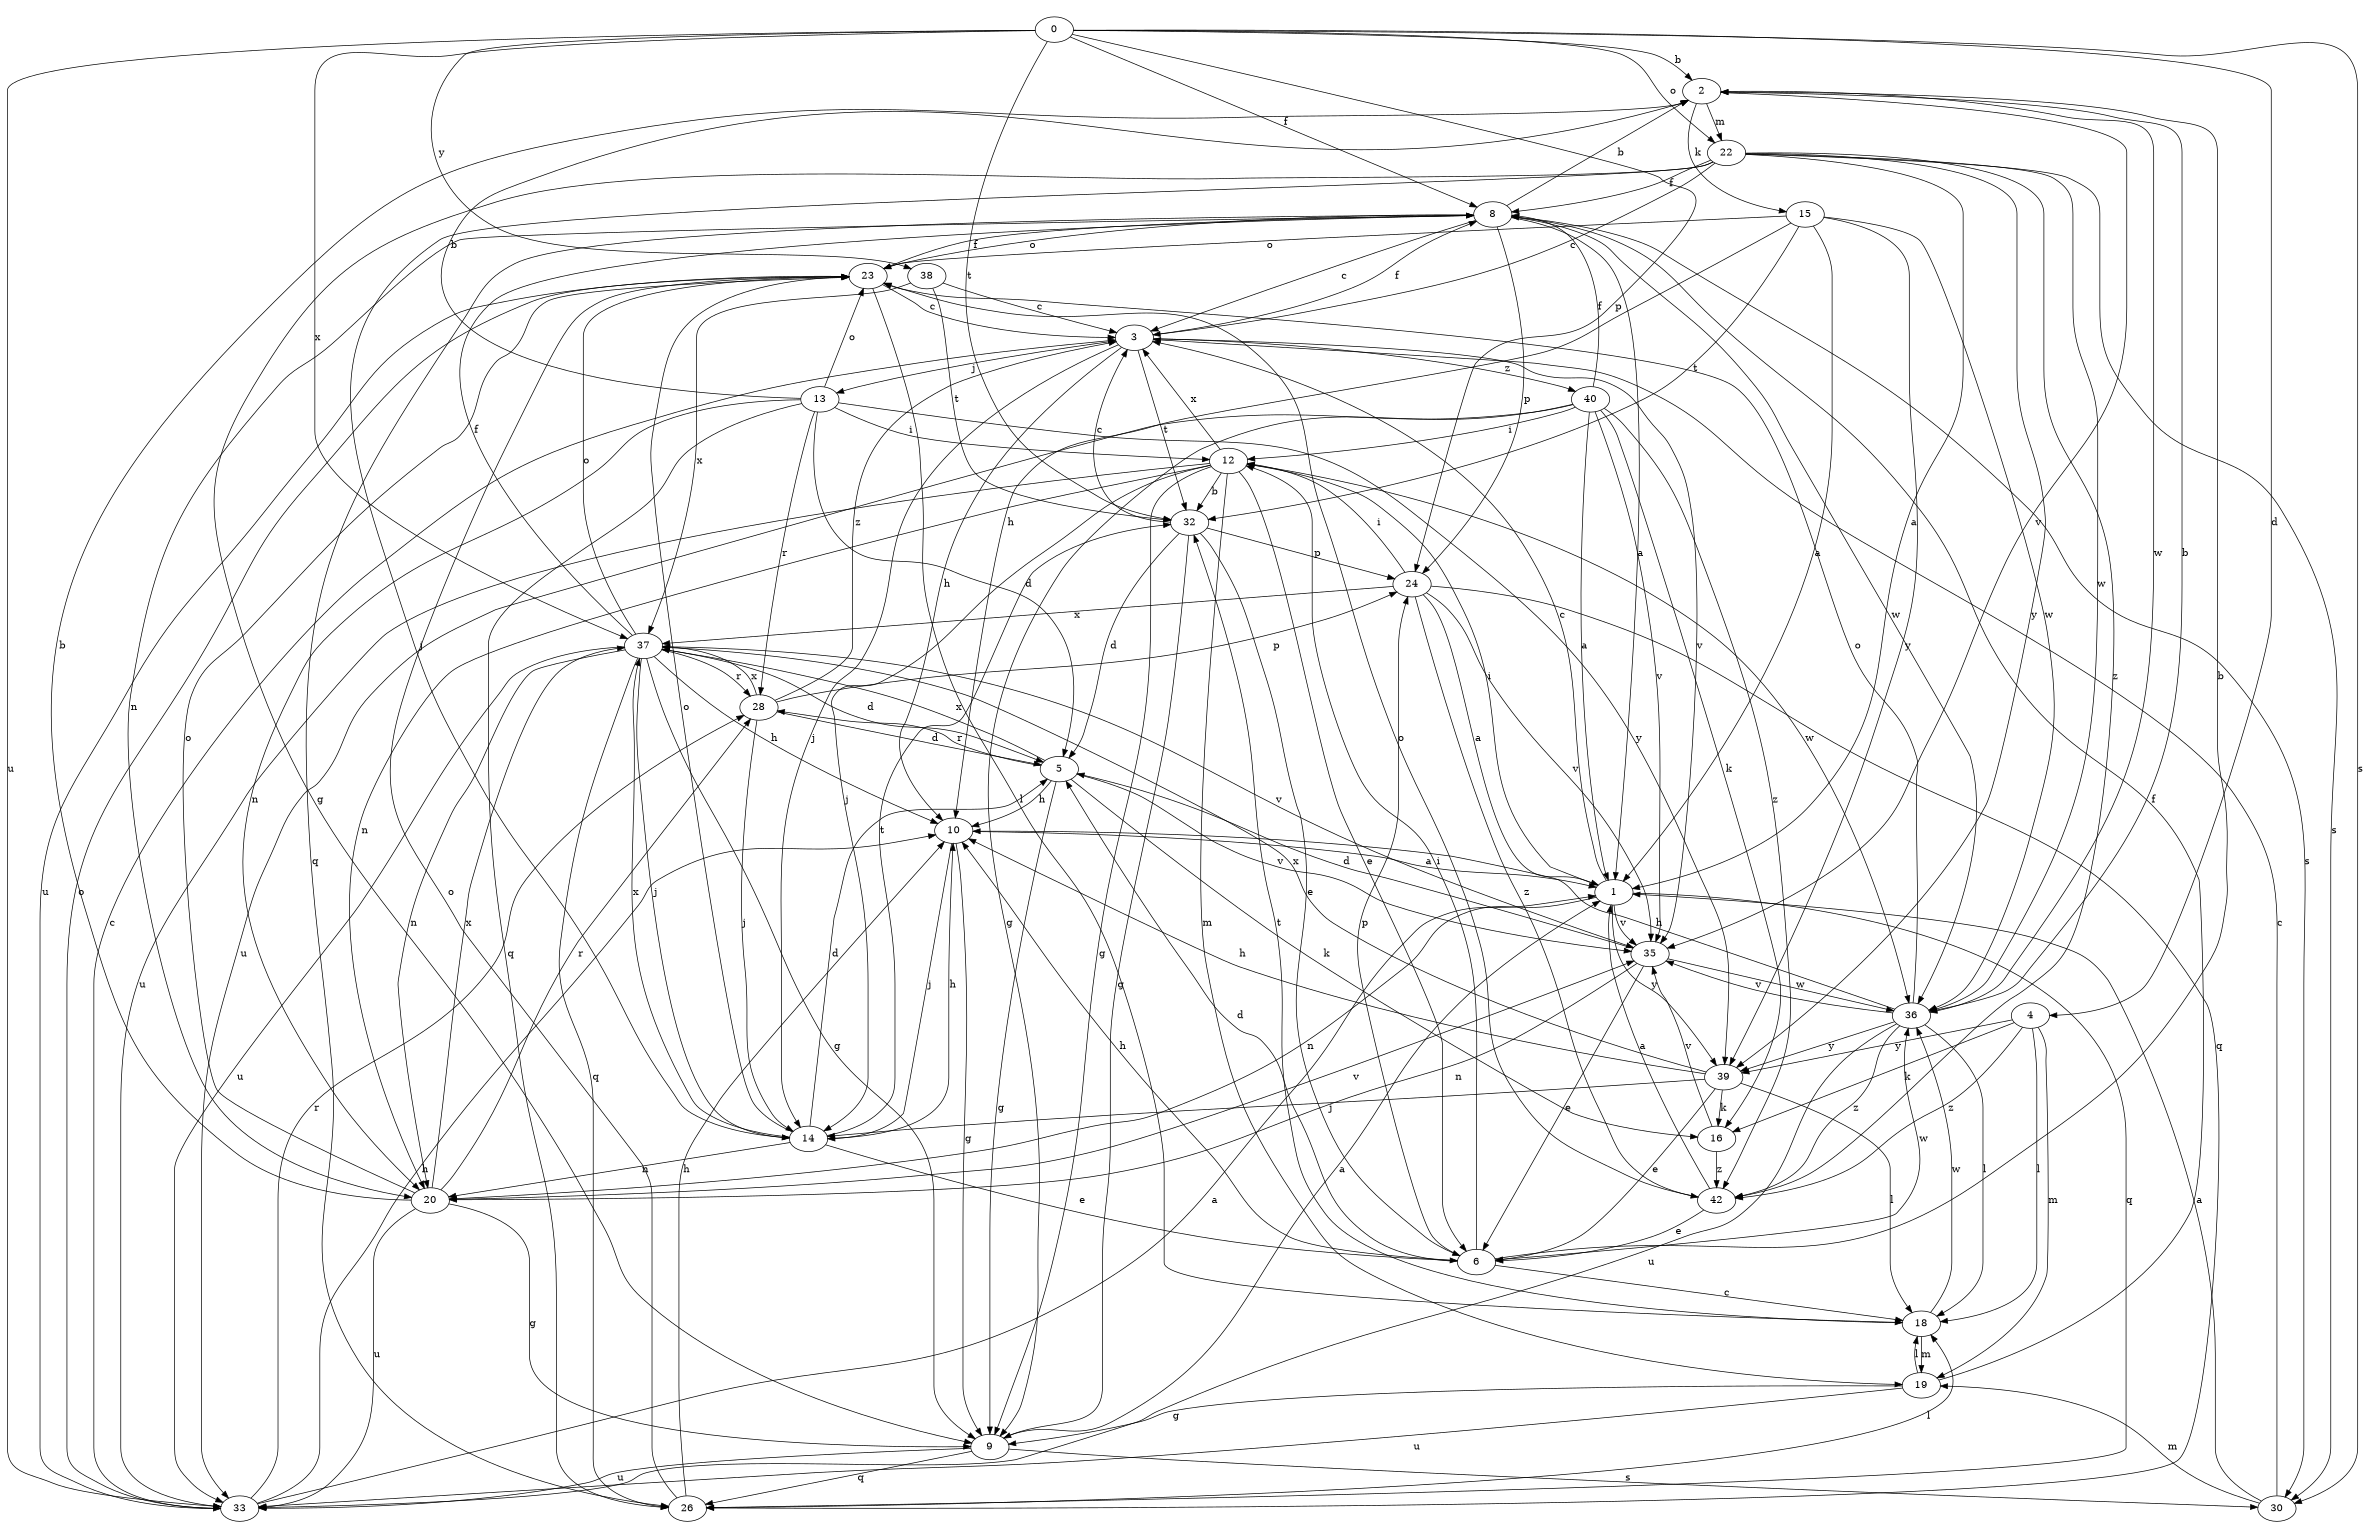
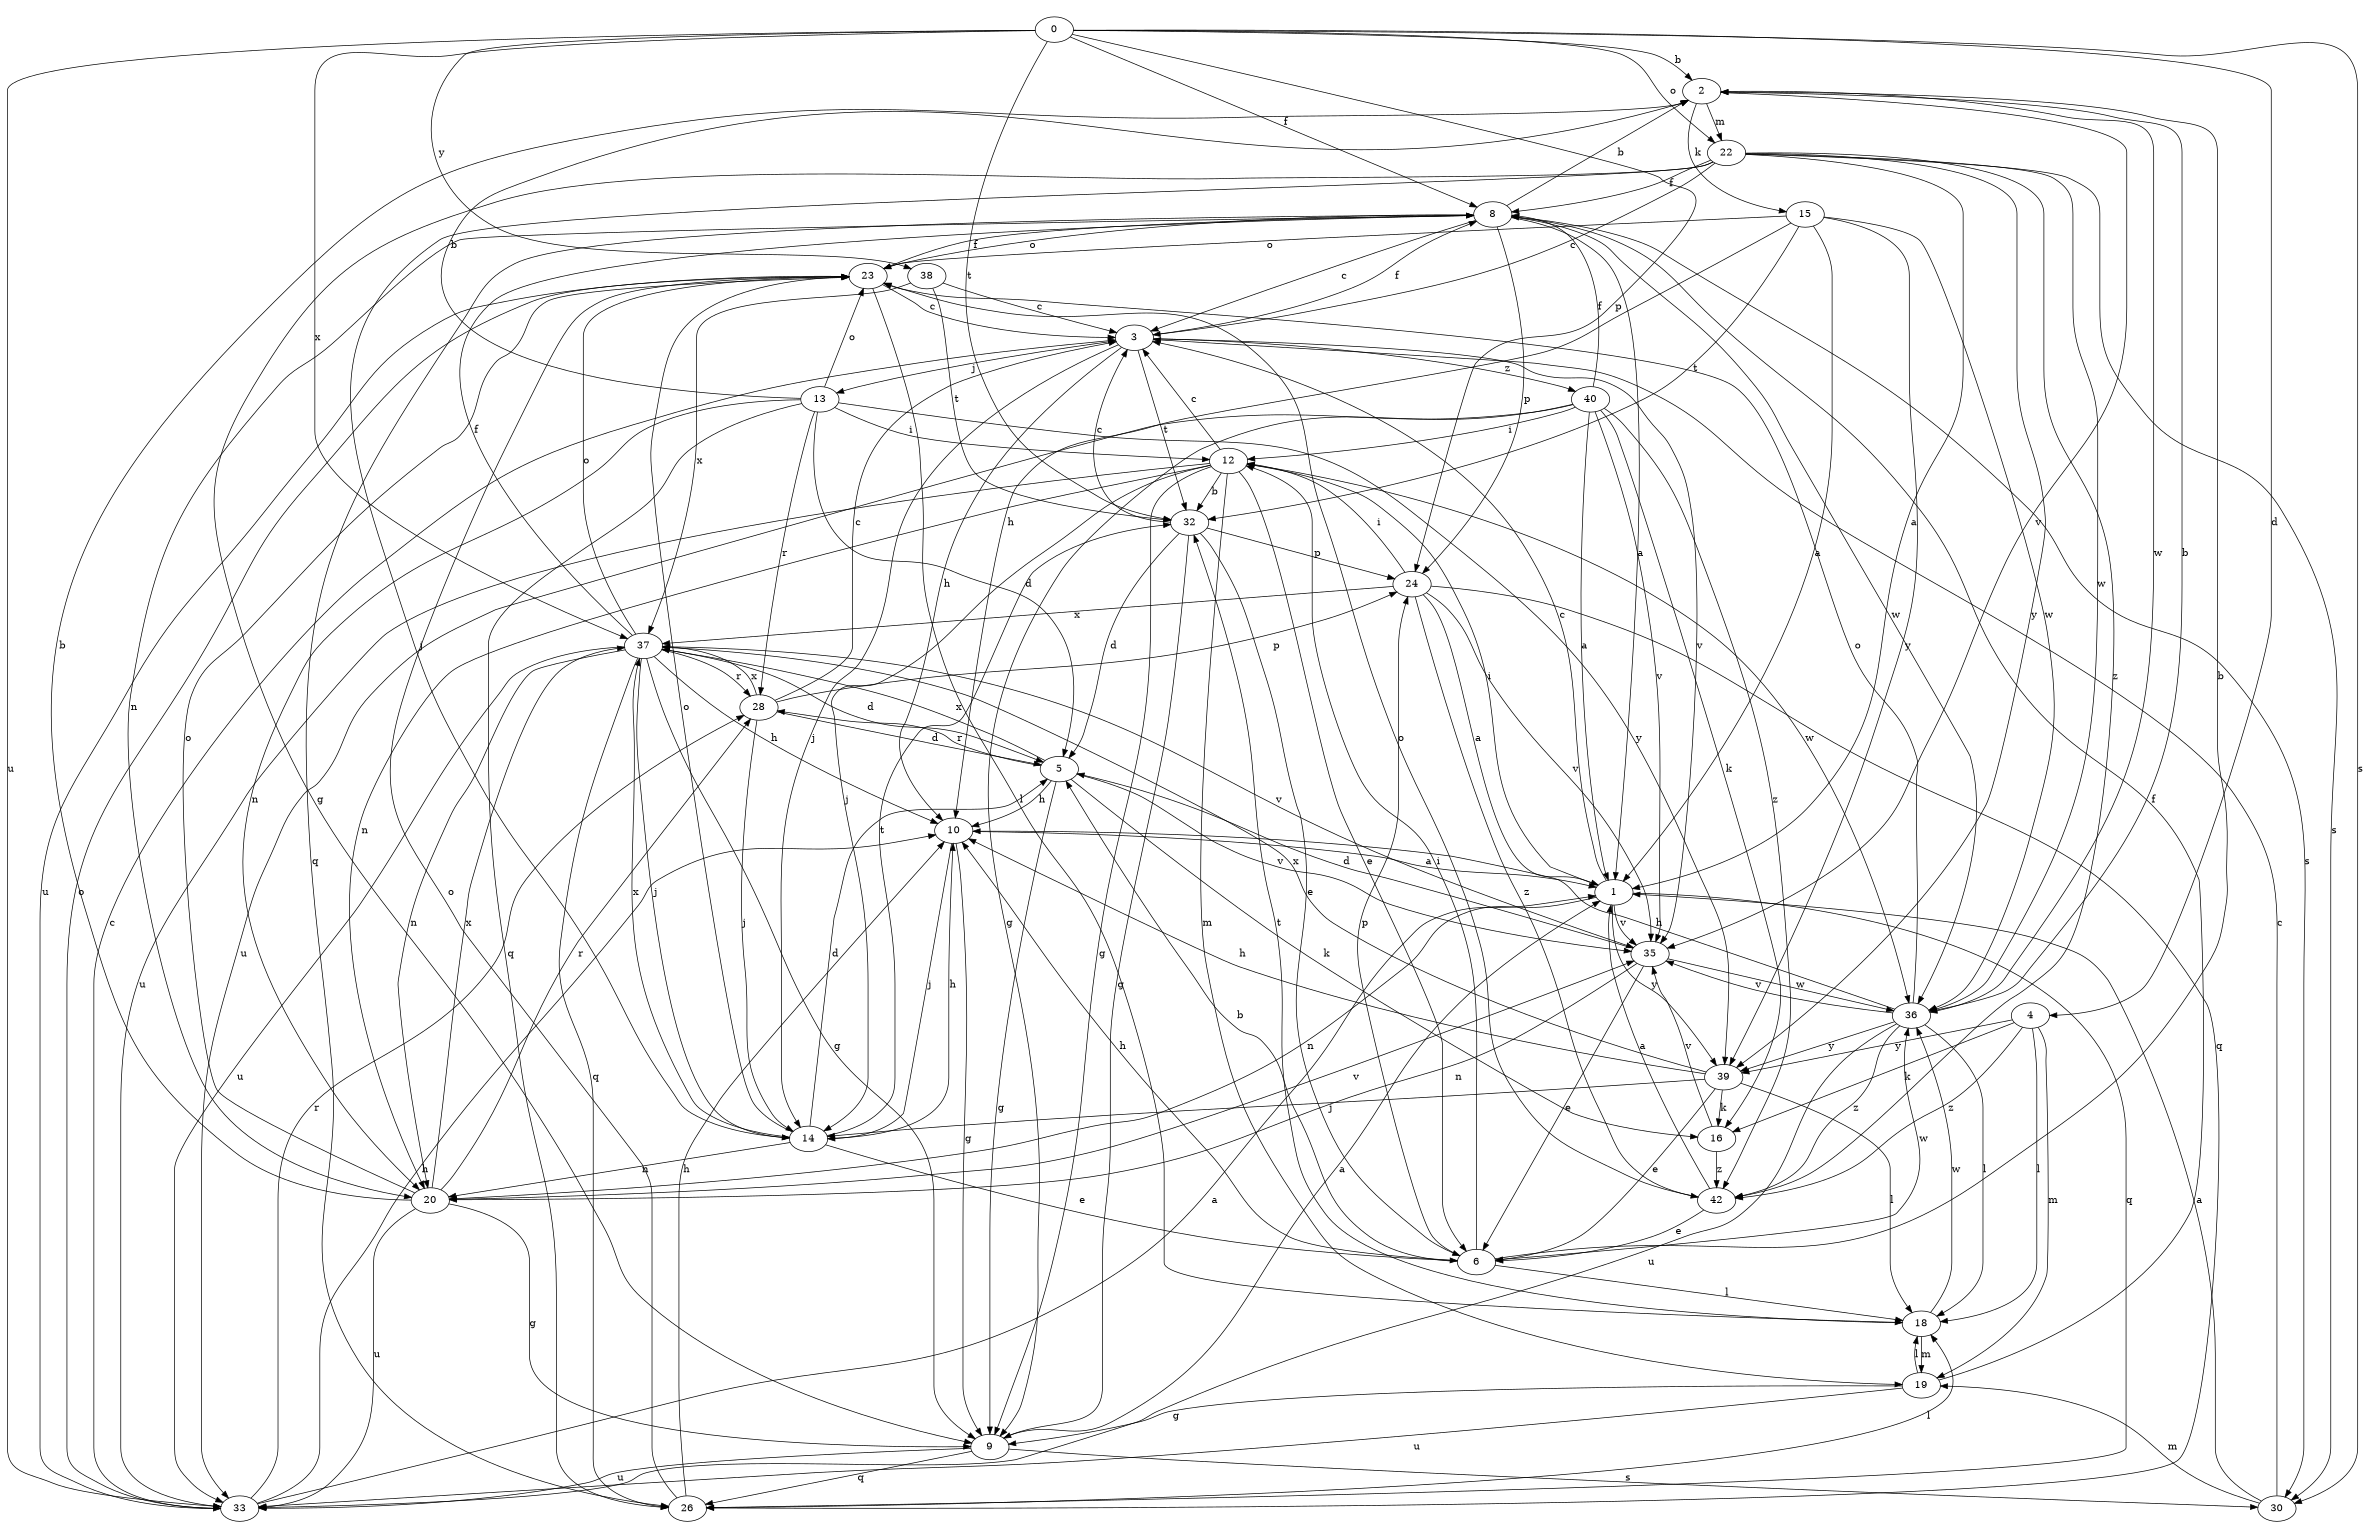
(1194, 399) -> (1194, 399)
(858, 523) -> (858, 523)
(1241, 1016) -> (1241, 1016)
(1727, 1293) -> (1727, 1293)
